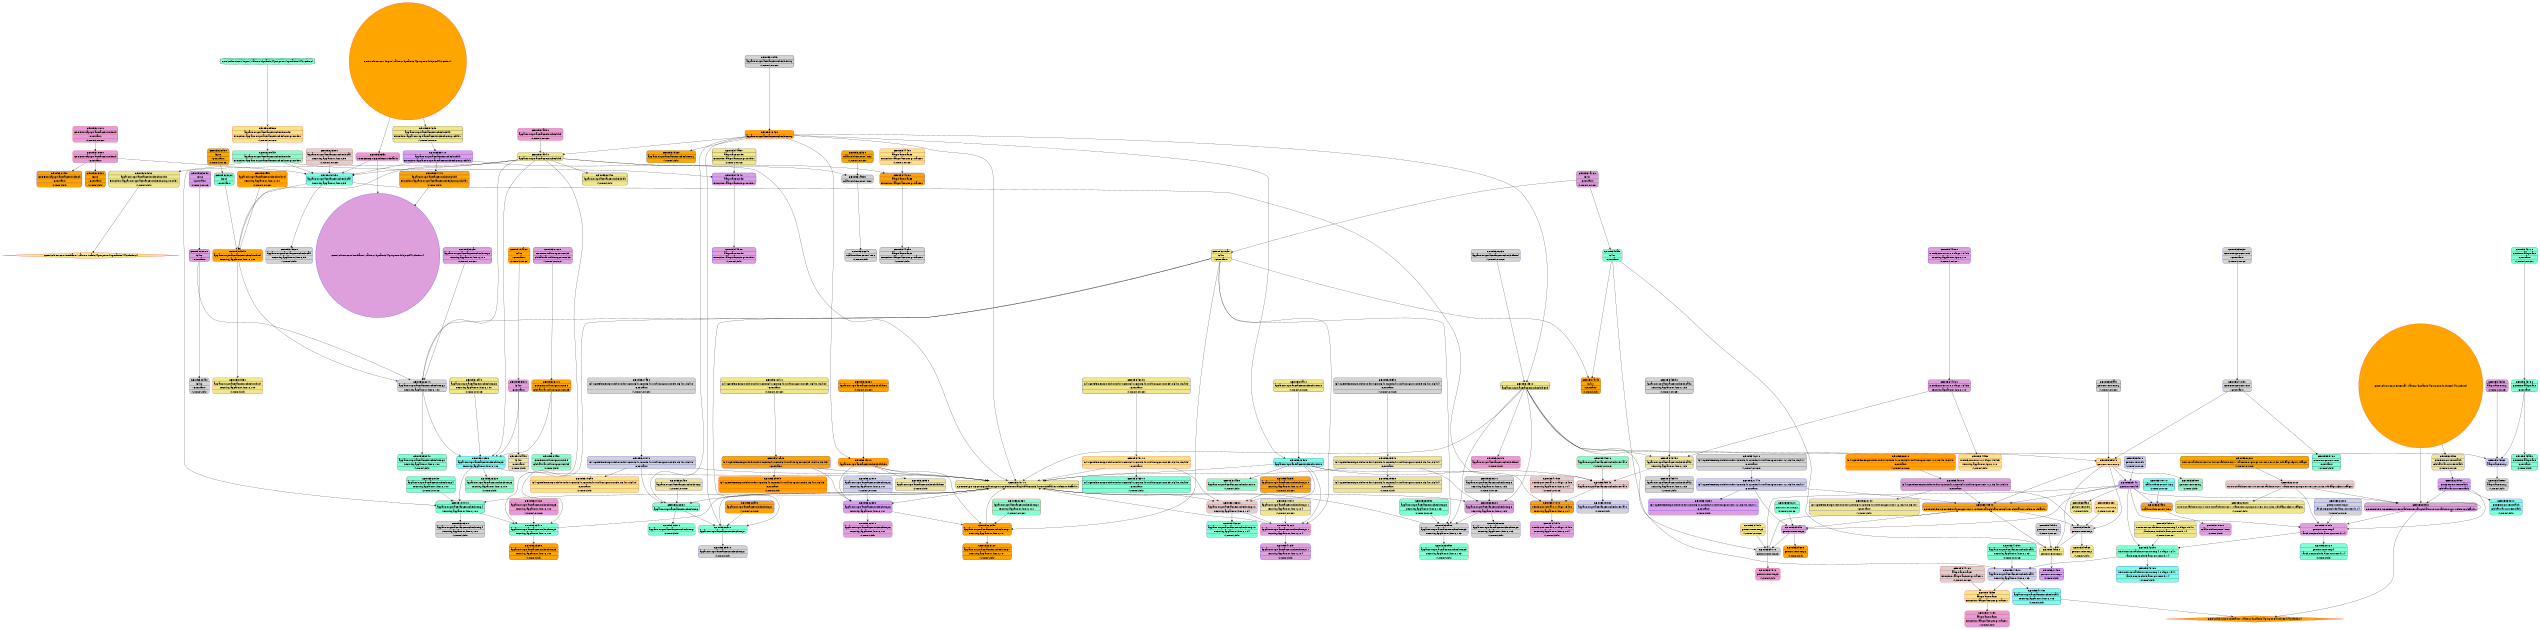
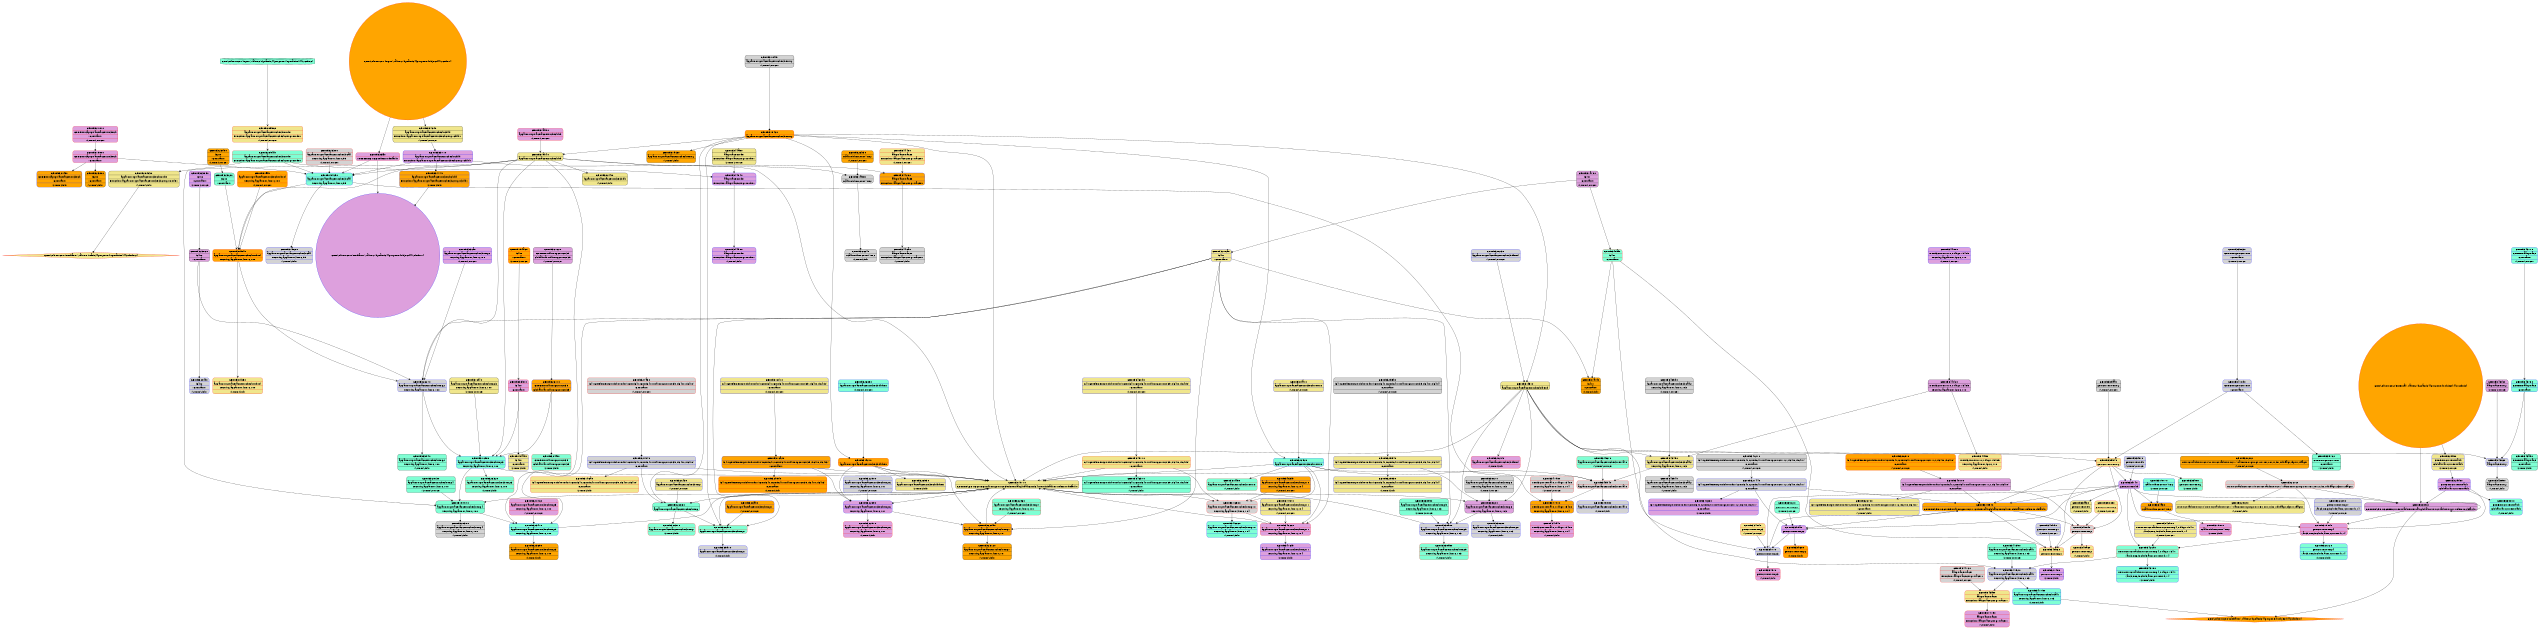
(863, 386) -> (863, 386)
(1388, 386) -> (1388, 386)
(2437, 496) -> (2437, 496)
